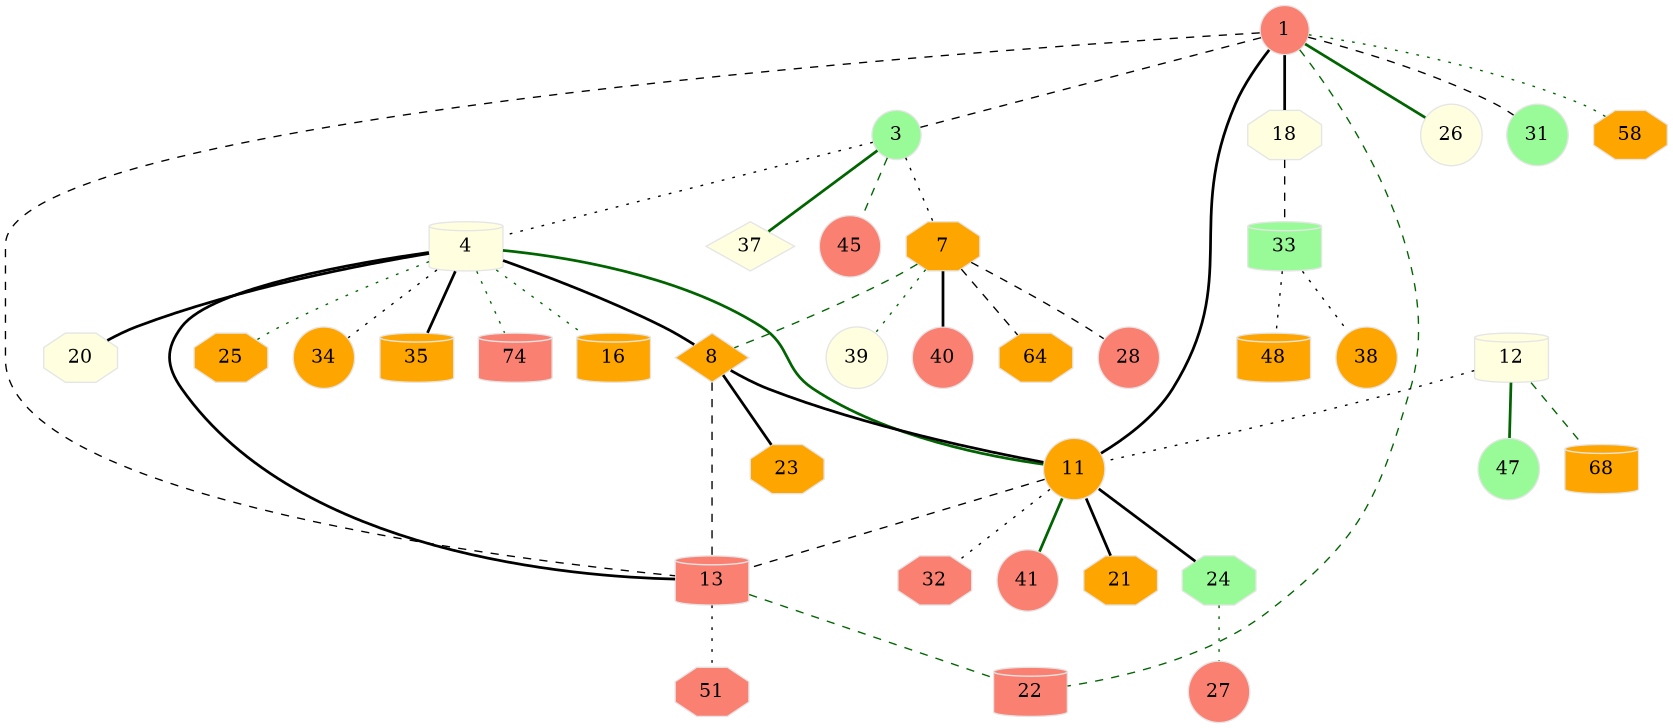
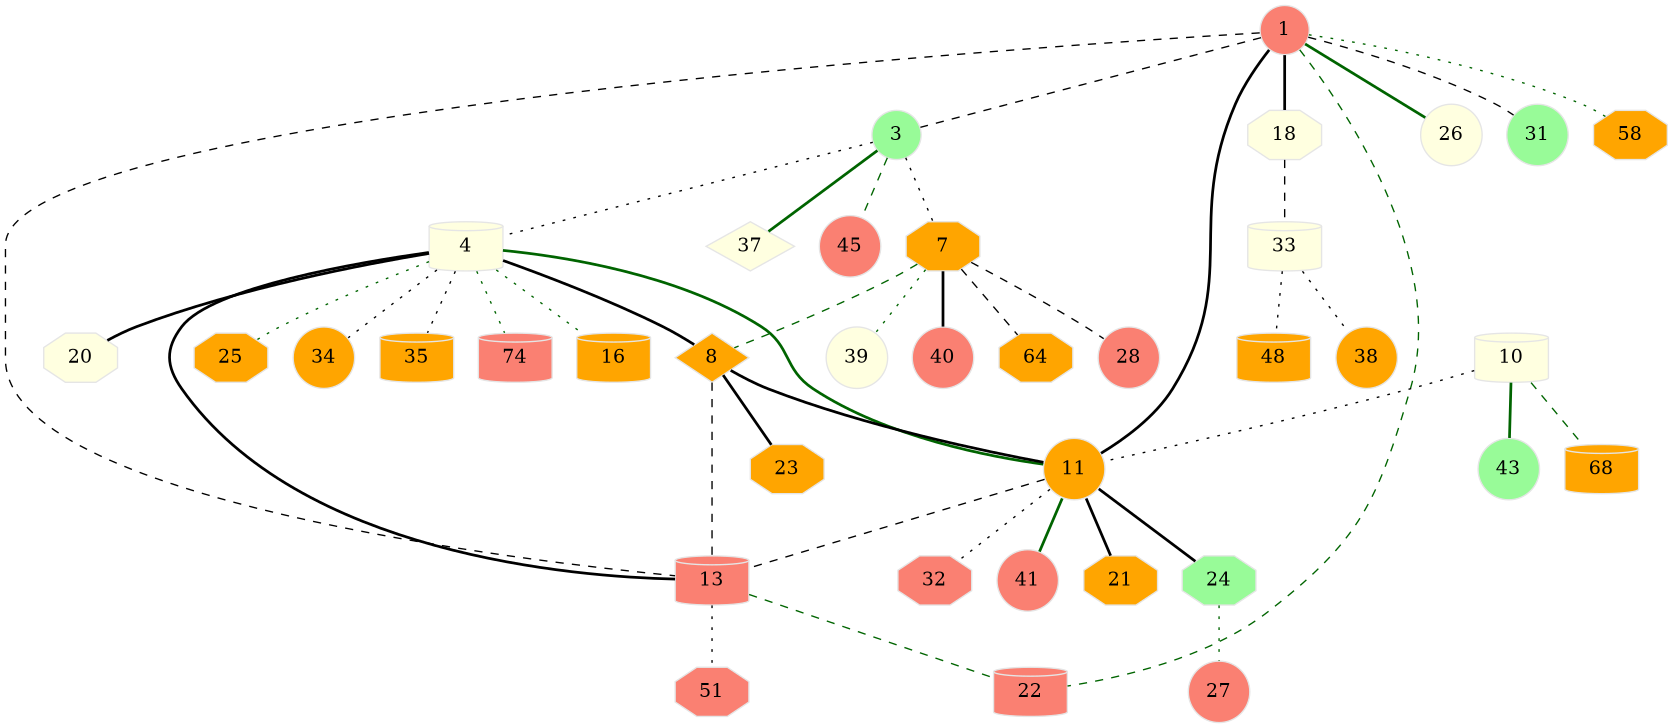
(1285, 246) -> (1285, 246)
(441, 302) -> (441, 302)
(1512, 358) -> (1512, 358)
(1509, 469) -> (1509, 469)
